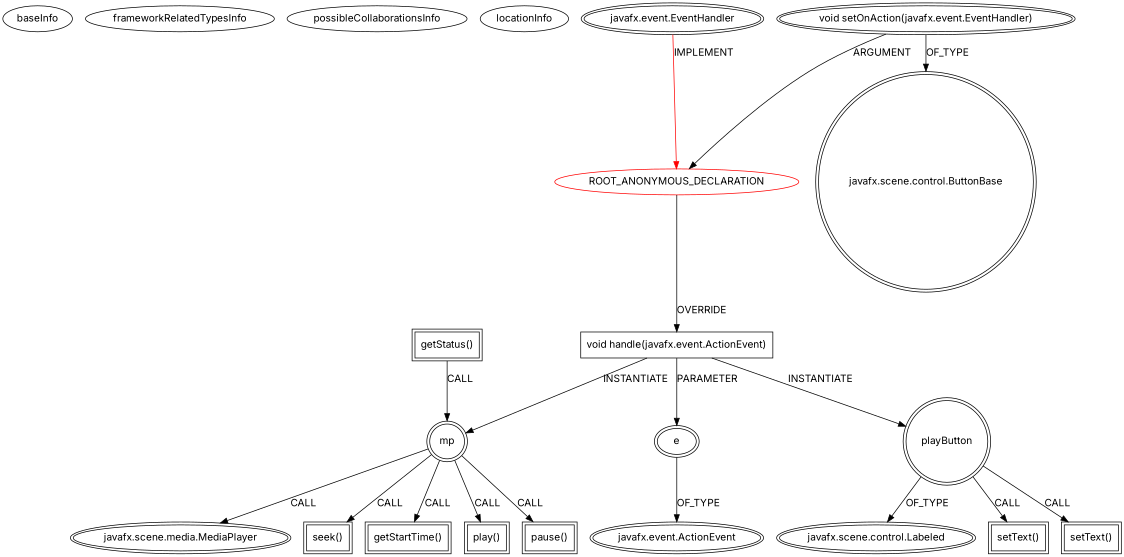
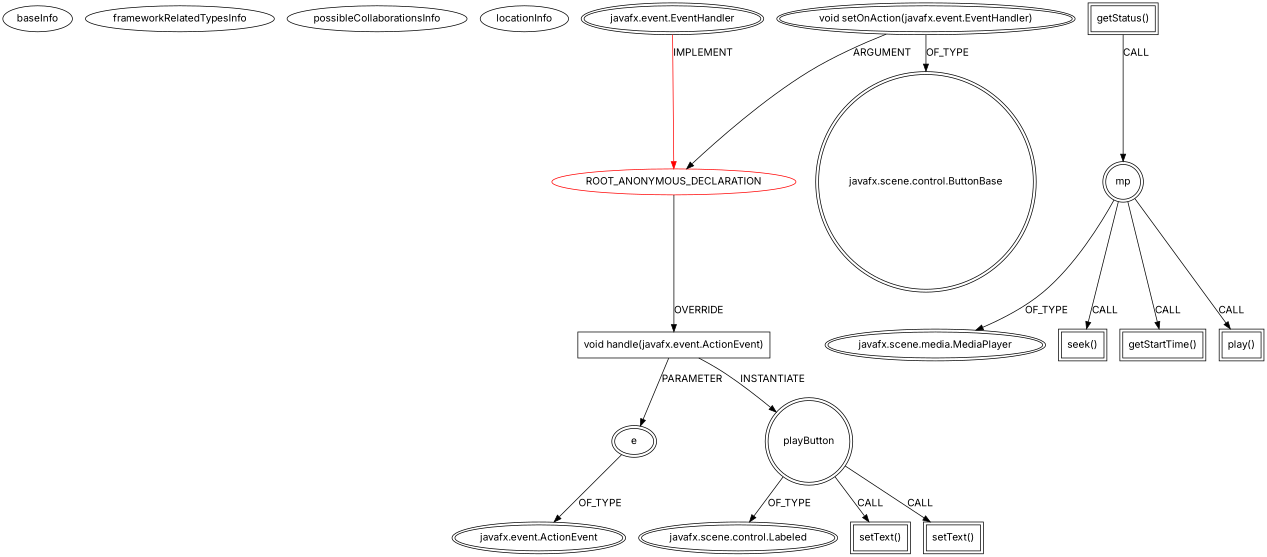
(560, 394) -> none
(304, 504) -> (1047, 311)
(550, 538) -> none
